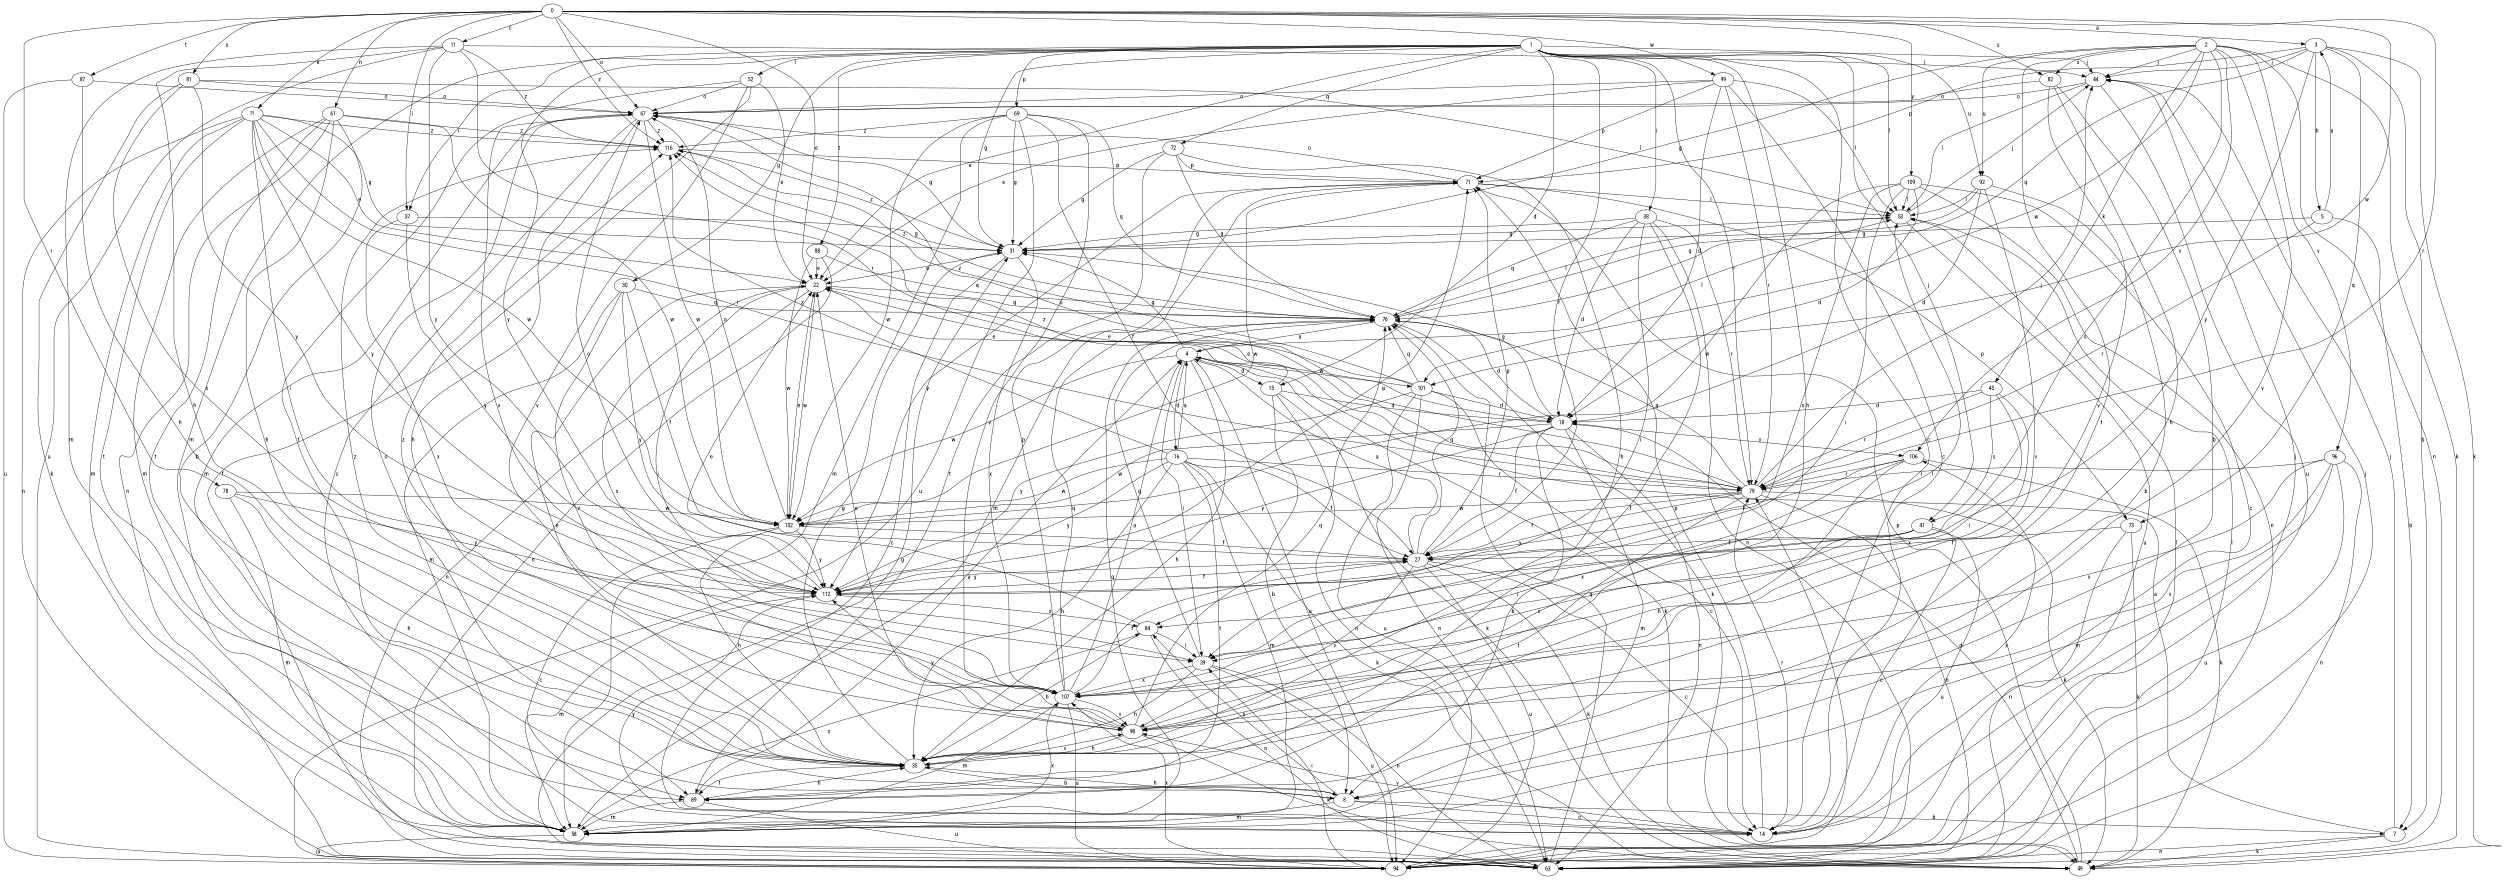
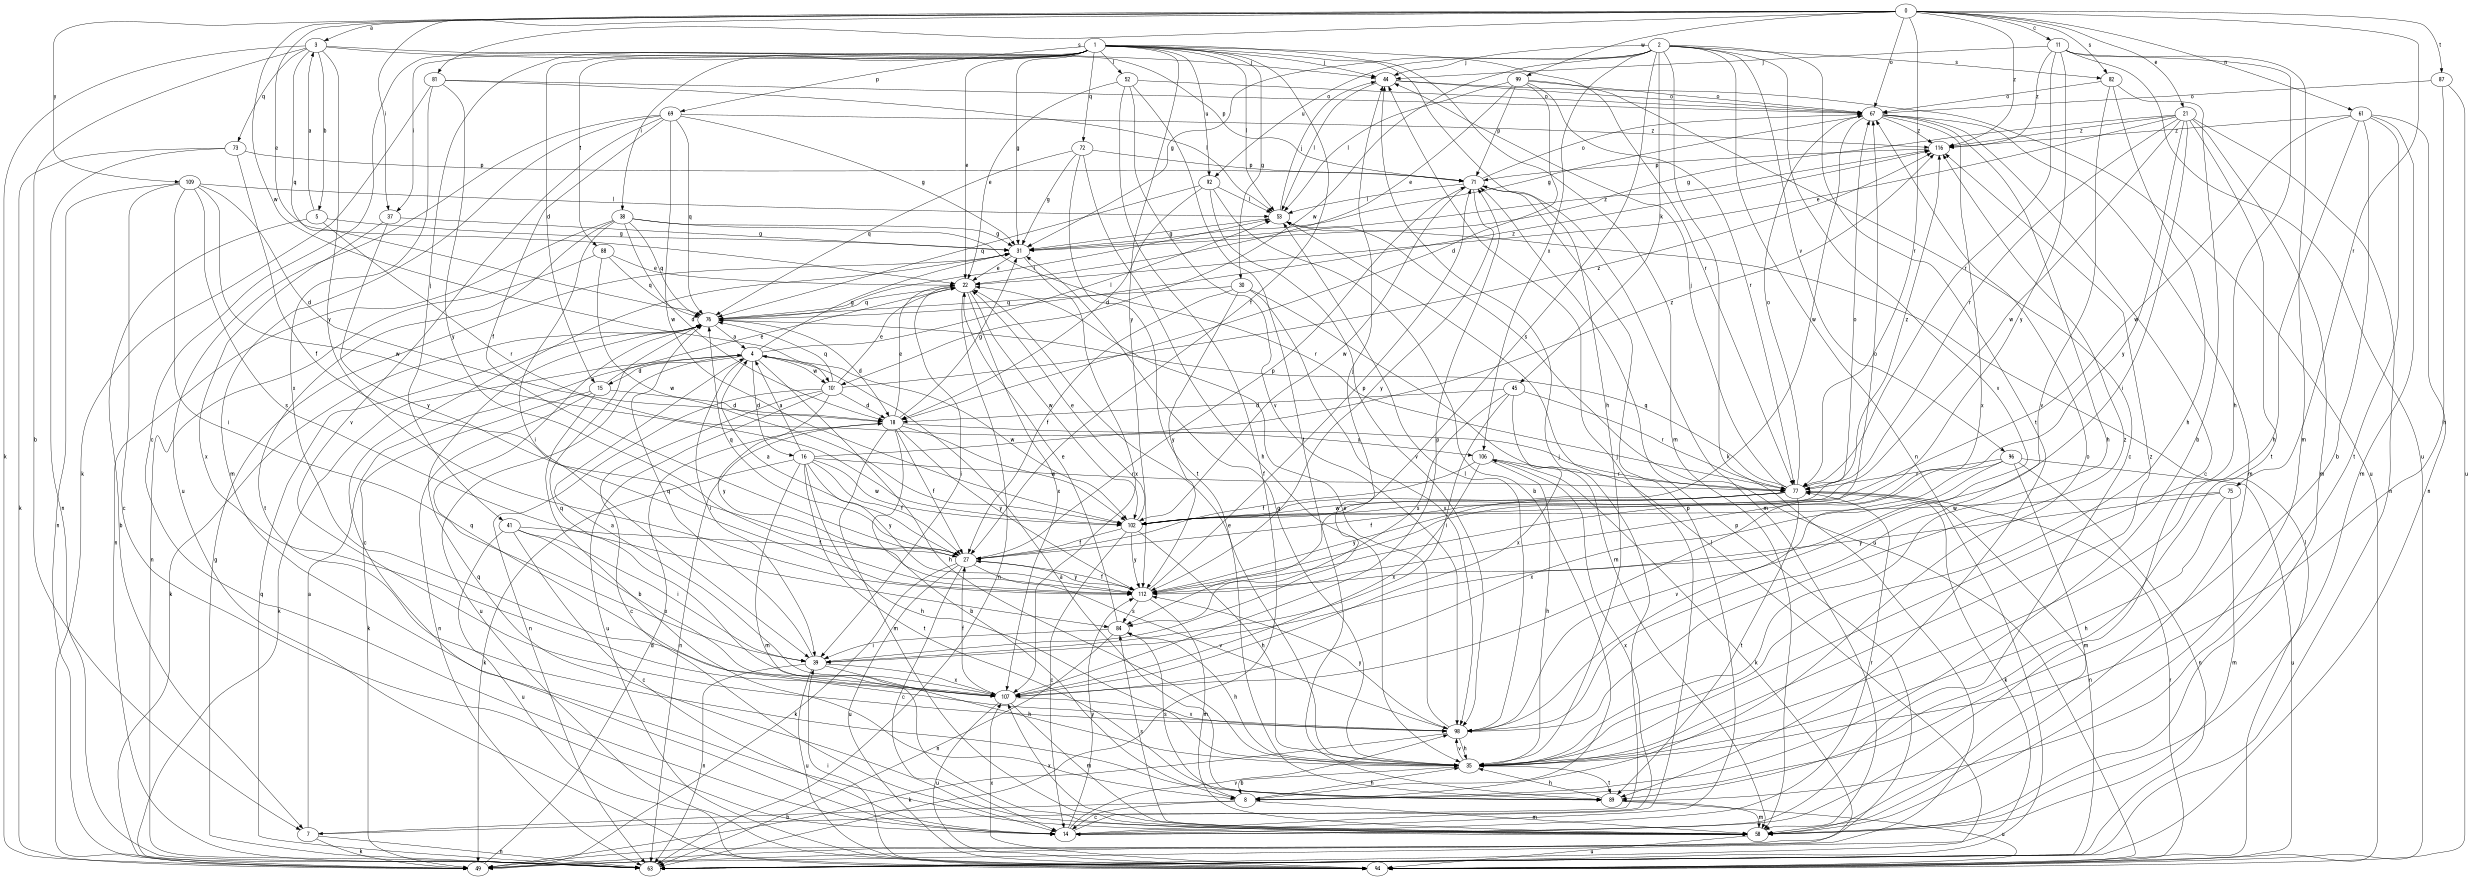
(1827, 261) -> (852, 171)
(1990, 463) -> (1323, 564)
(226, 491) -> (2230, 491)
(1752, 491) -> (1796, 491)
(2198, 732) -> (1320, 572)
